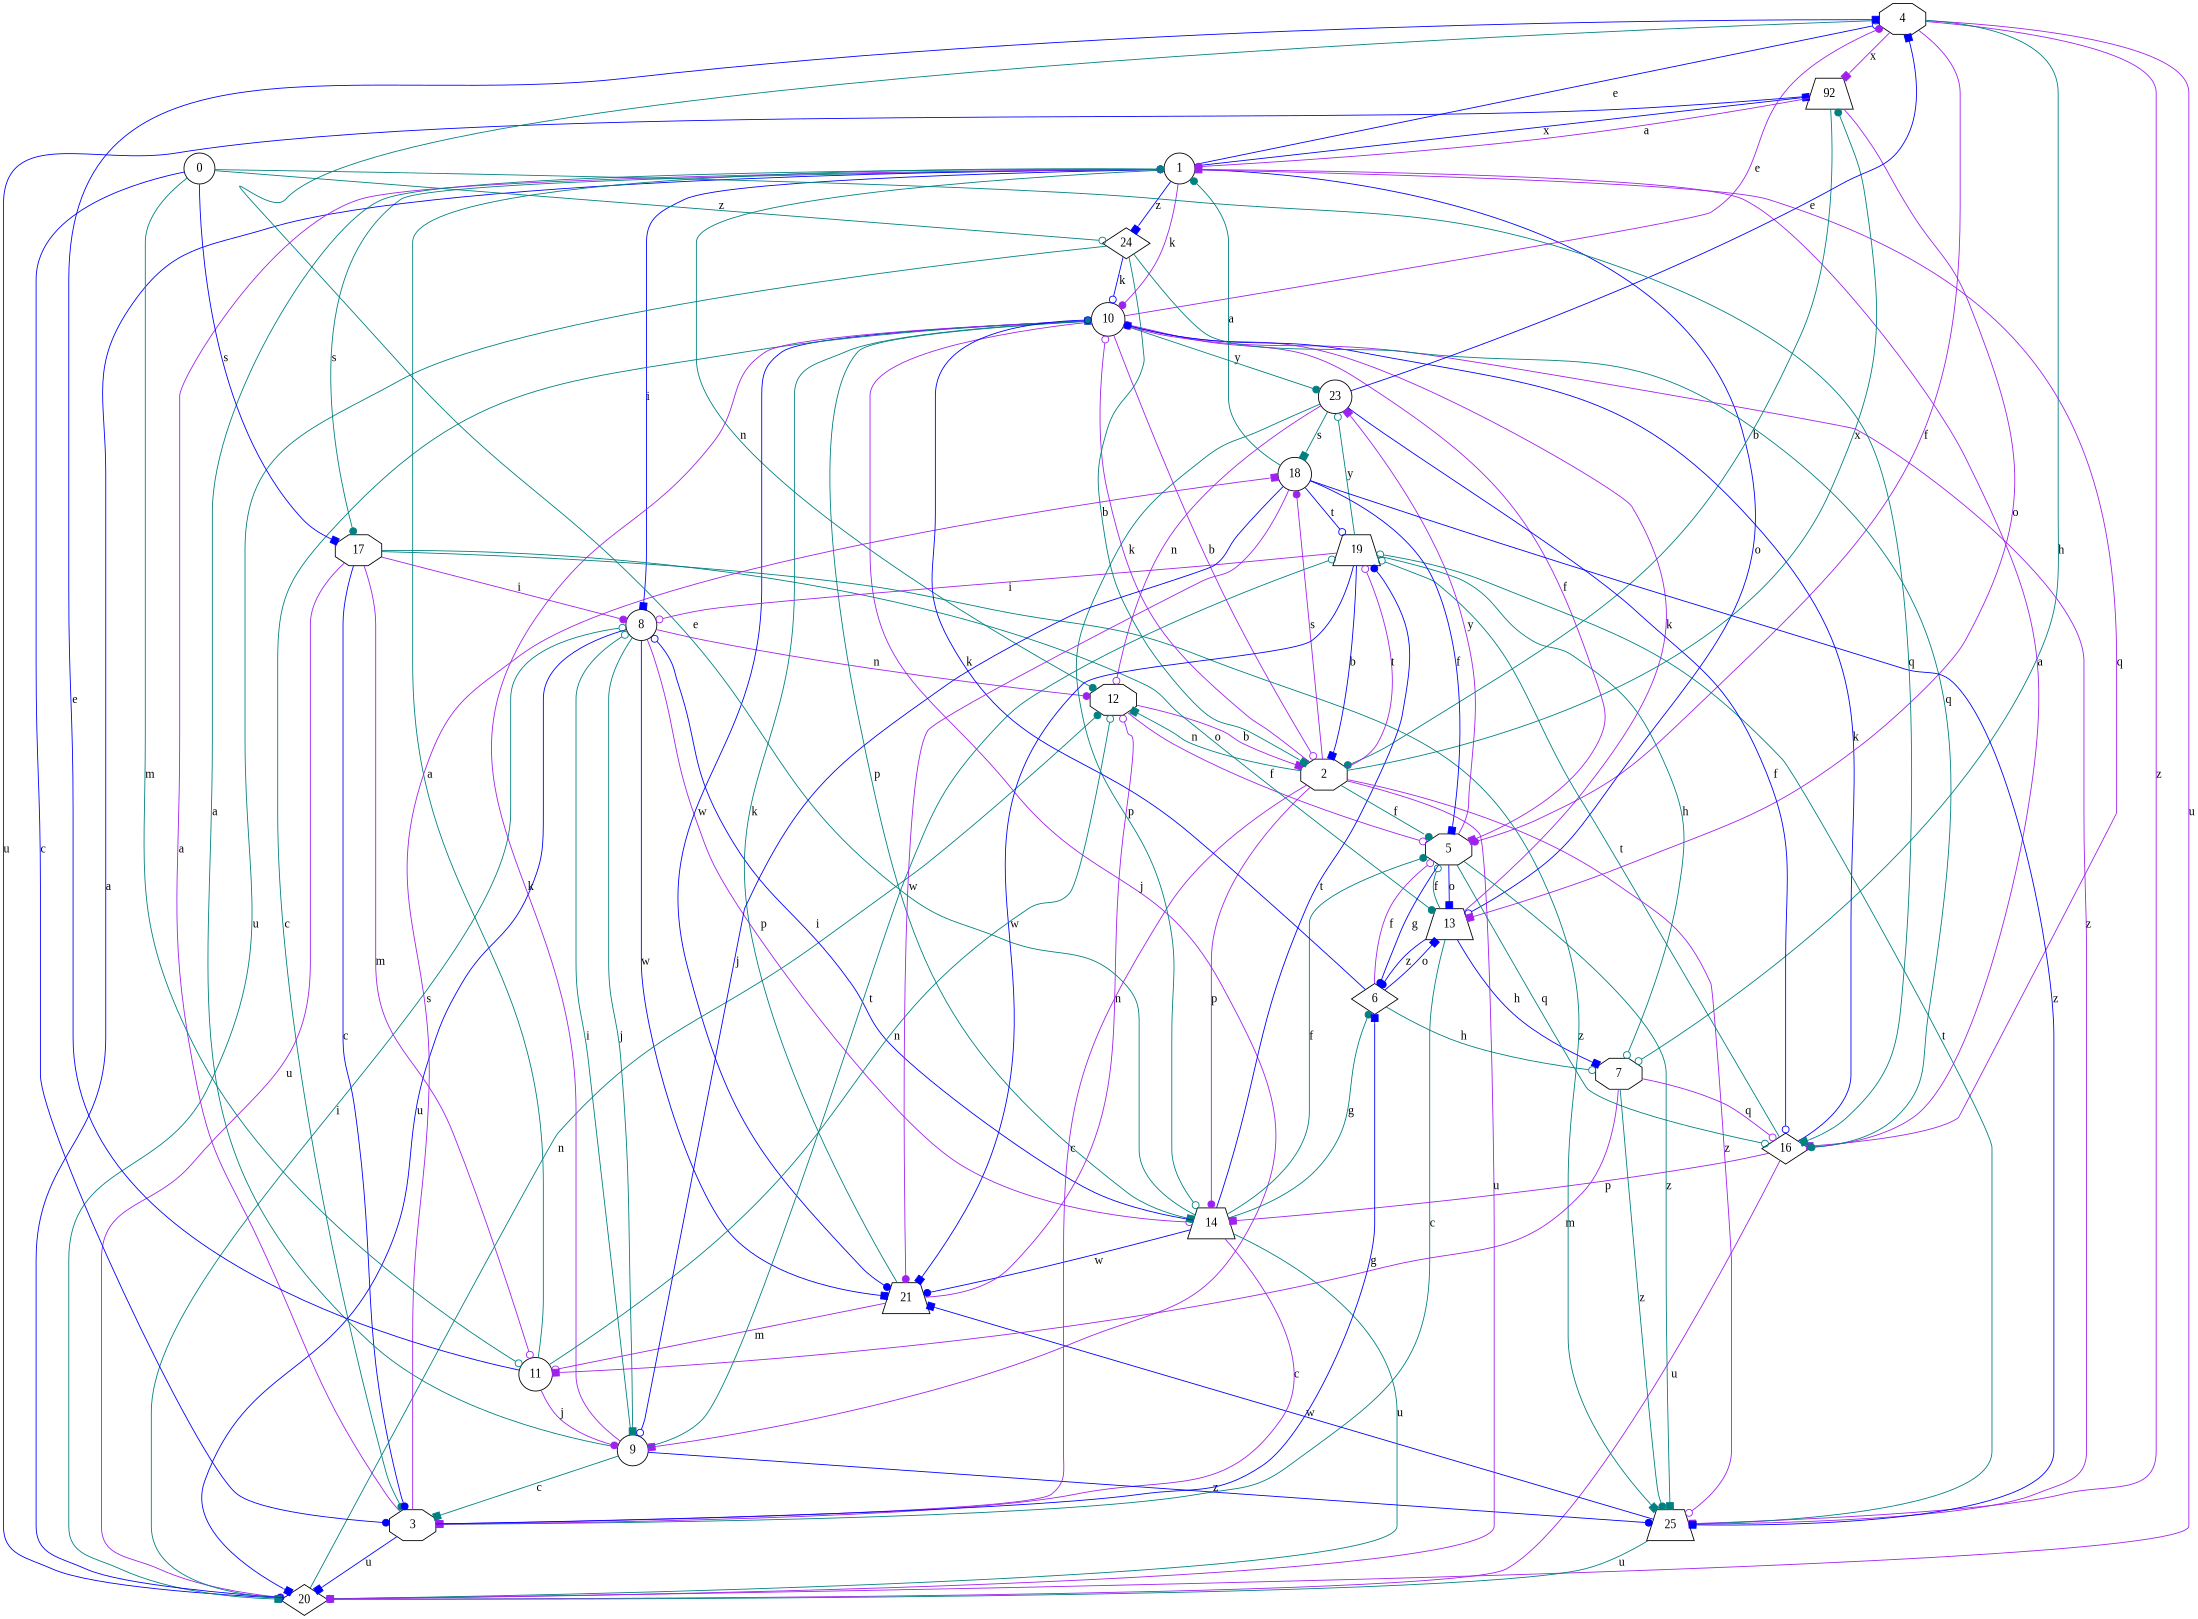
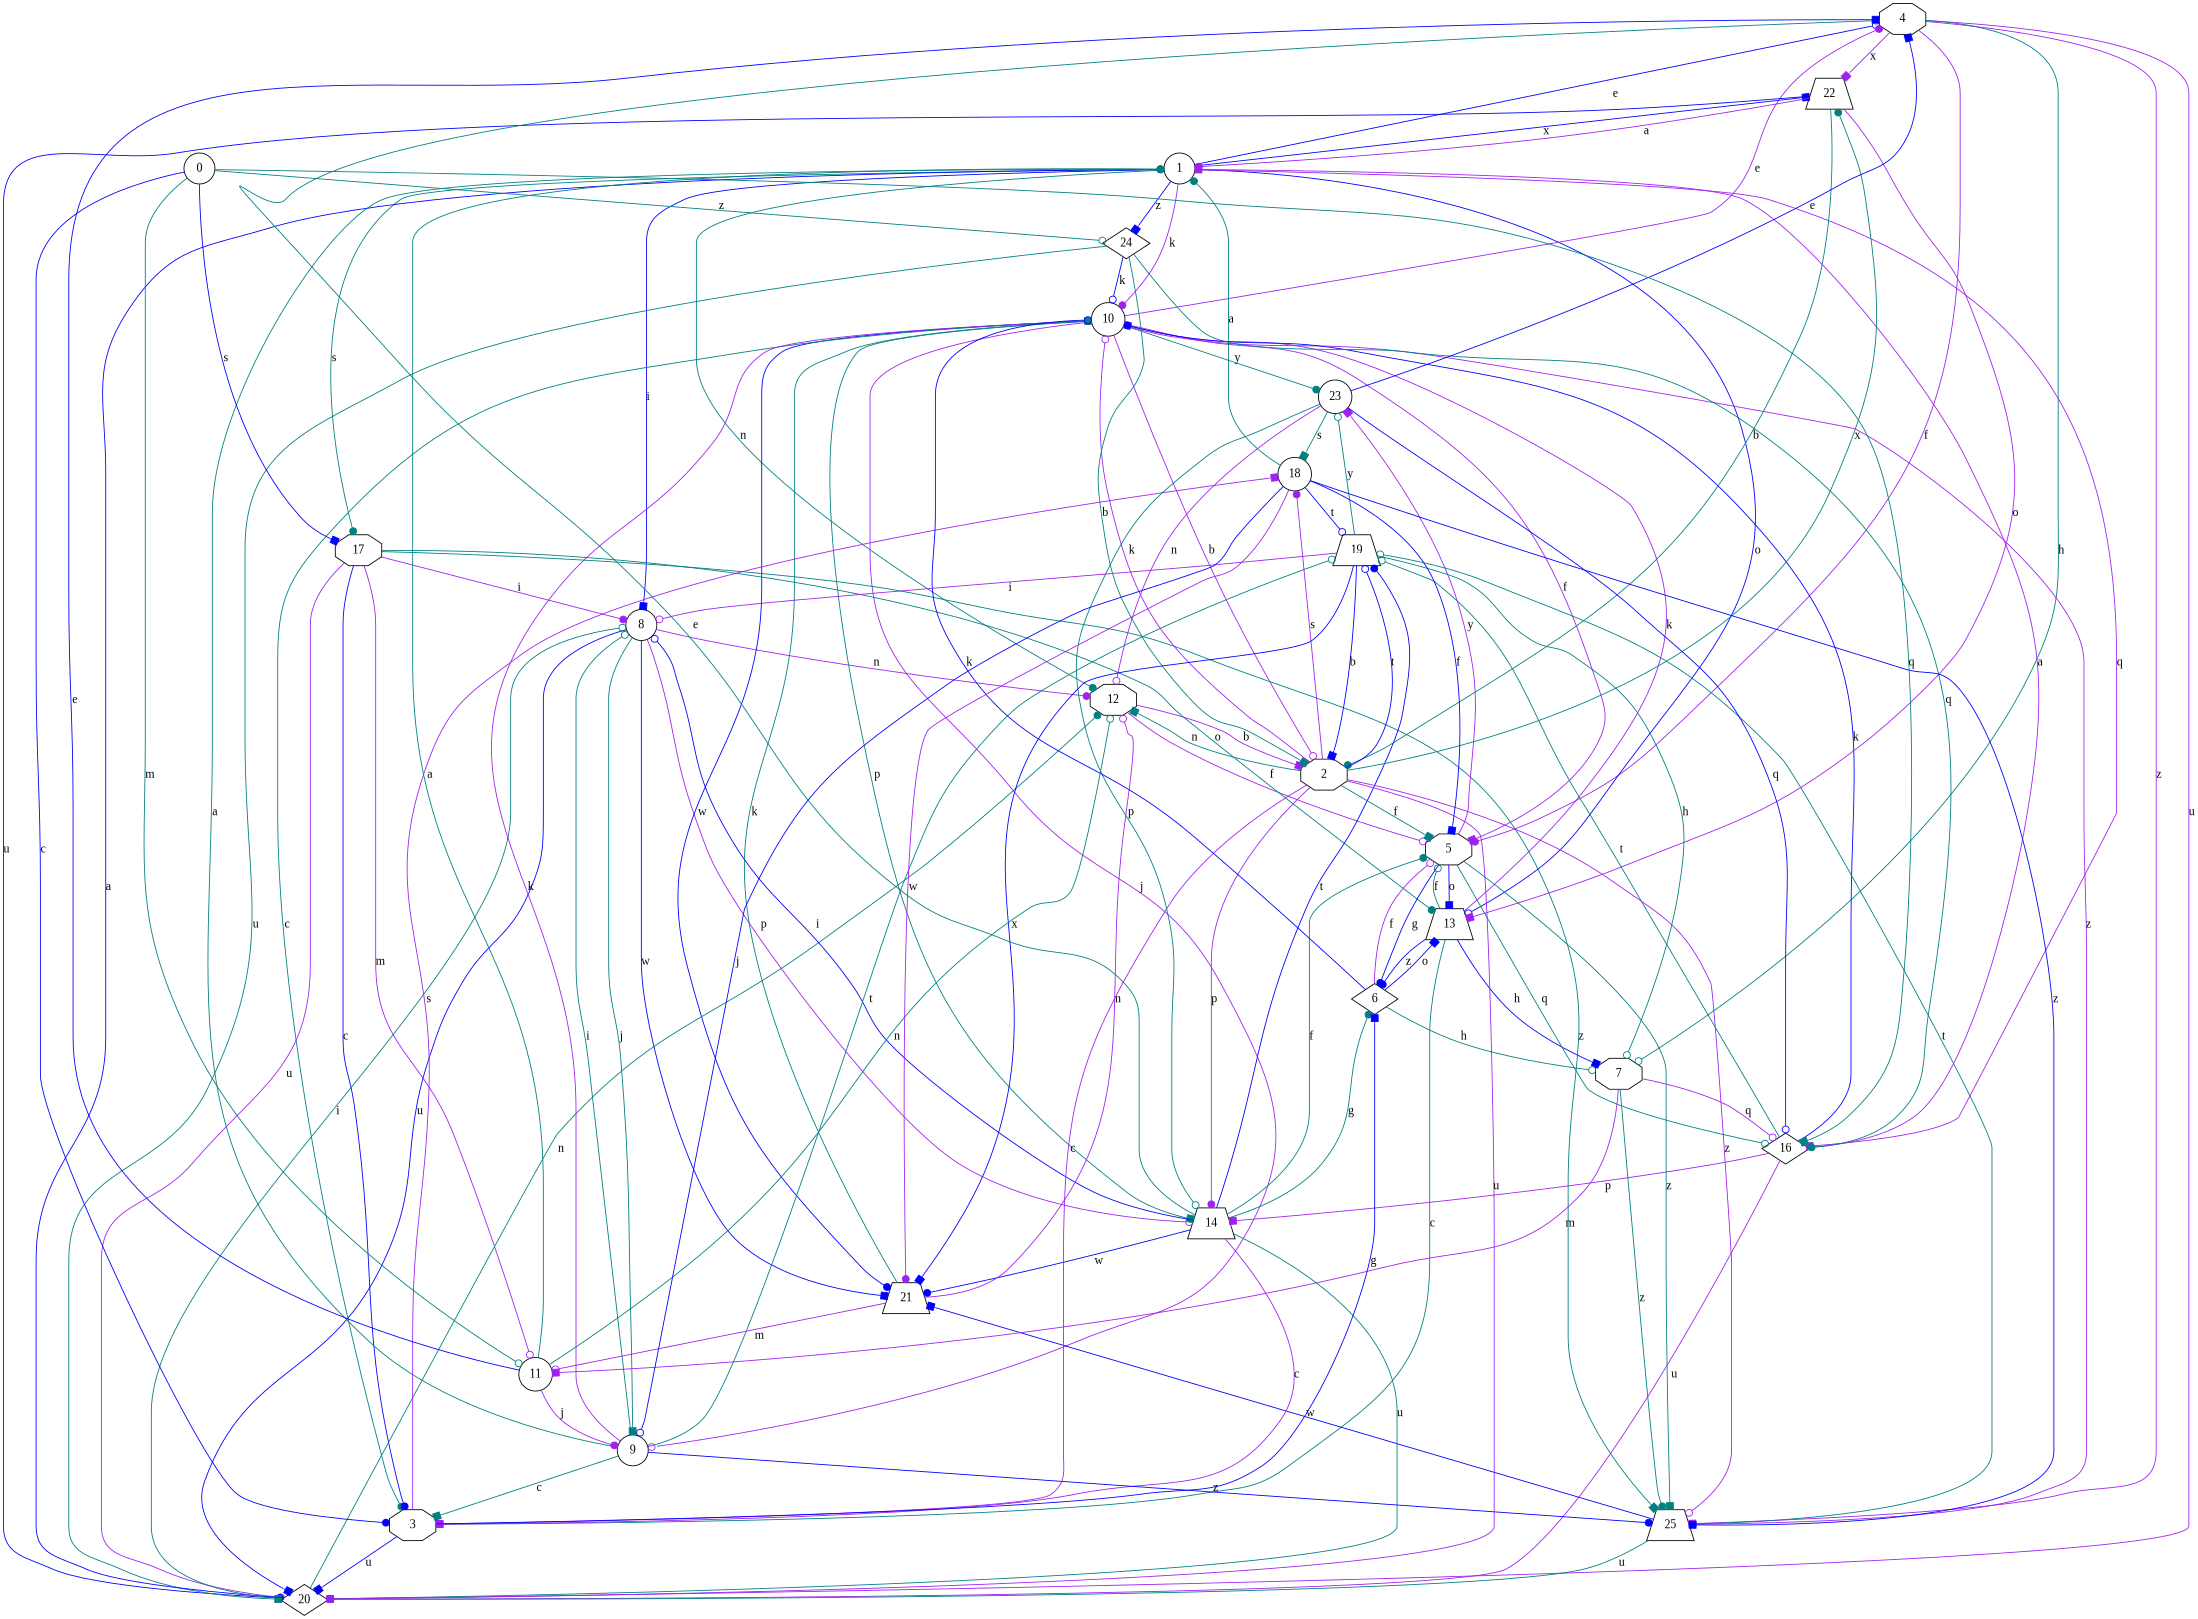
(1829, 94) -> (1829, 94)
(180, 443) -> none
(1392, 677) -> (1392, 677)
(1776, 775) -> (1776, 775)
(1383, 810) -> (1383, 810)
(1014, 924) -> (1014, 924)
(1204, 956) -> (1204, 956)
